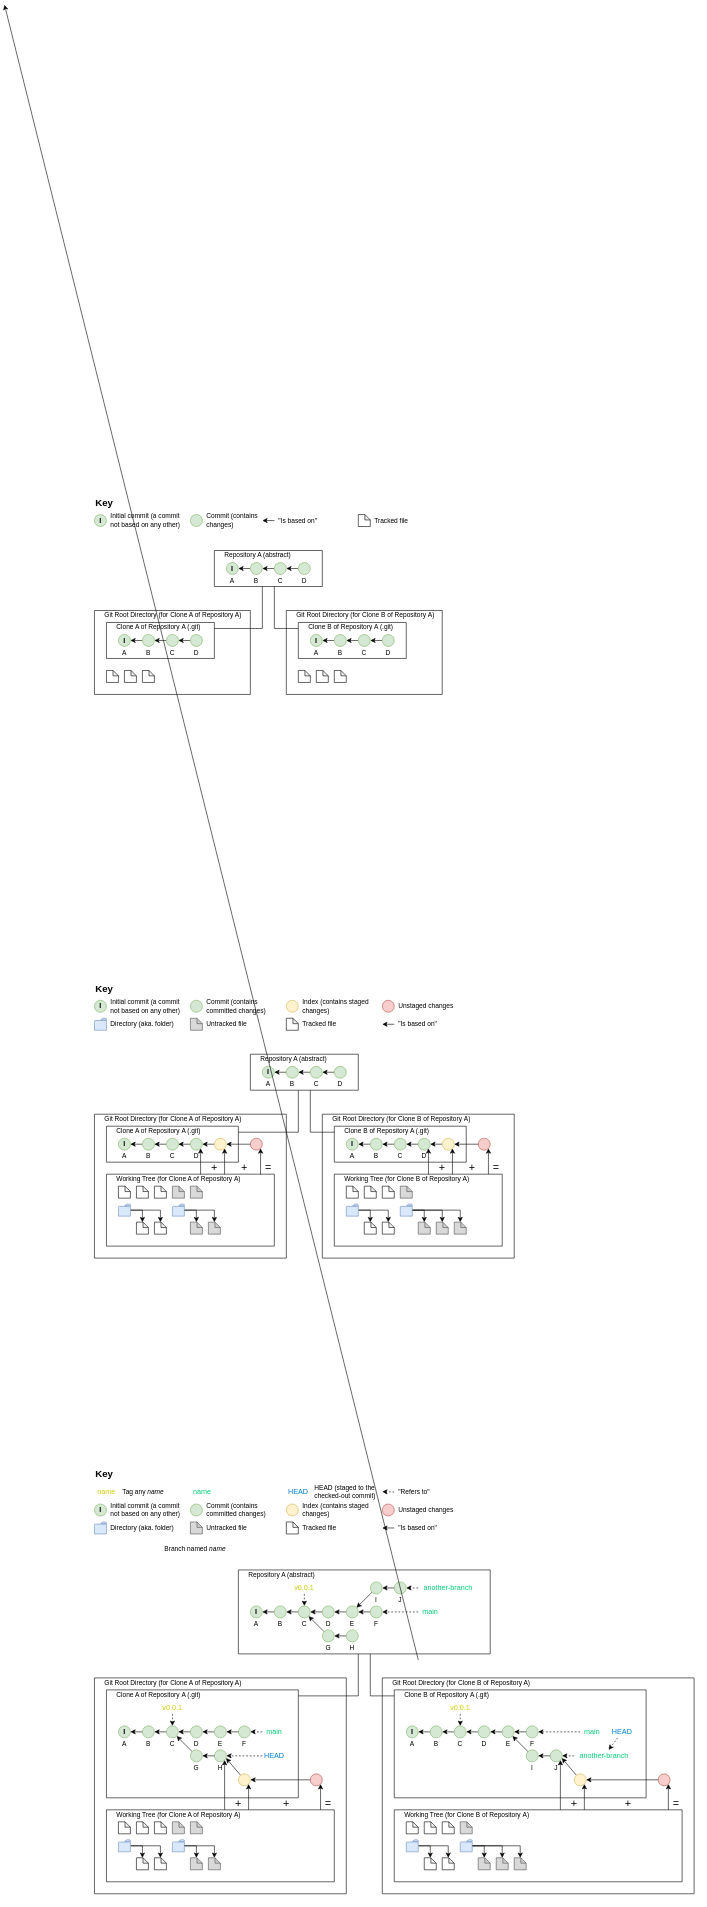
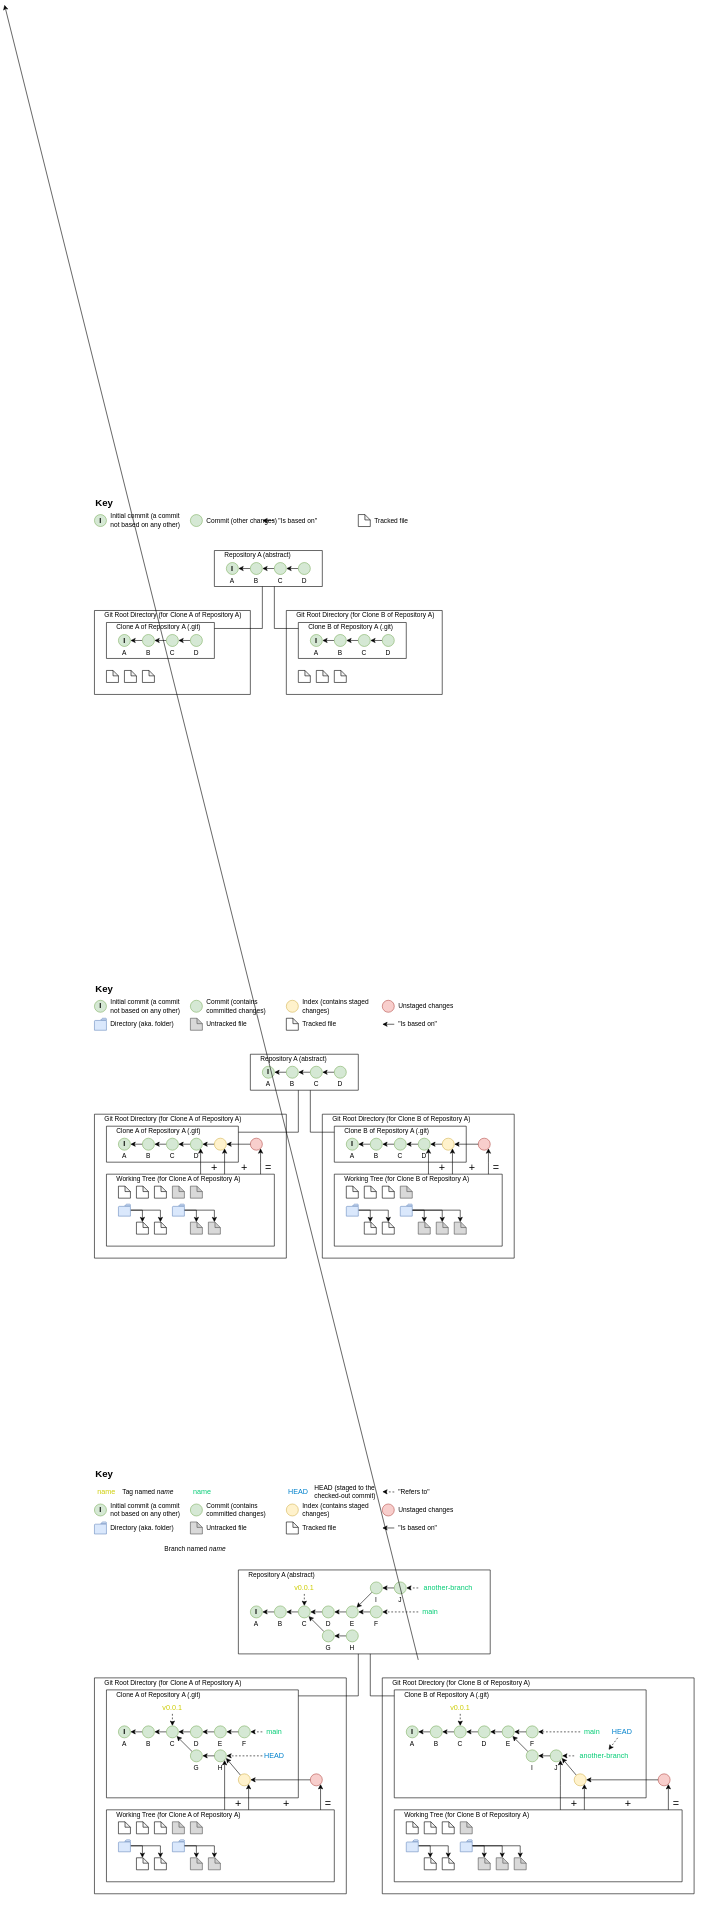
(247, 521) -> (245, 521)
(143, 1493) -> (147, 1493)
